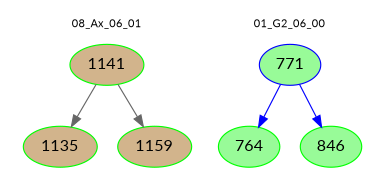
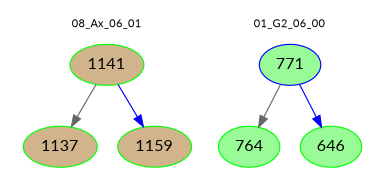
(128, 101) -> (128, 101)
(272, 101) -> (272, 101)
(60, 147) -> (60, 147)
(331, 147) -> (331, 147)
